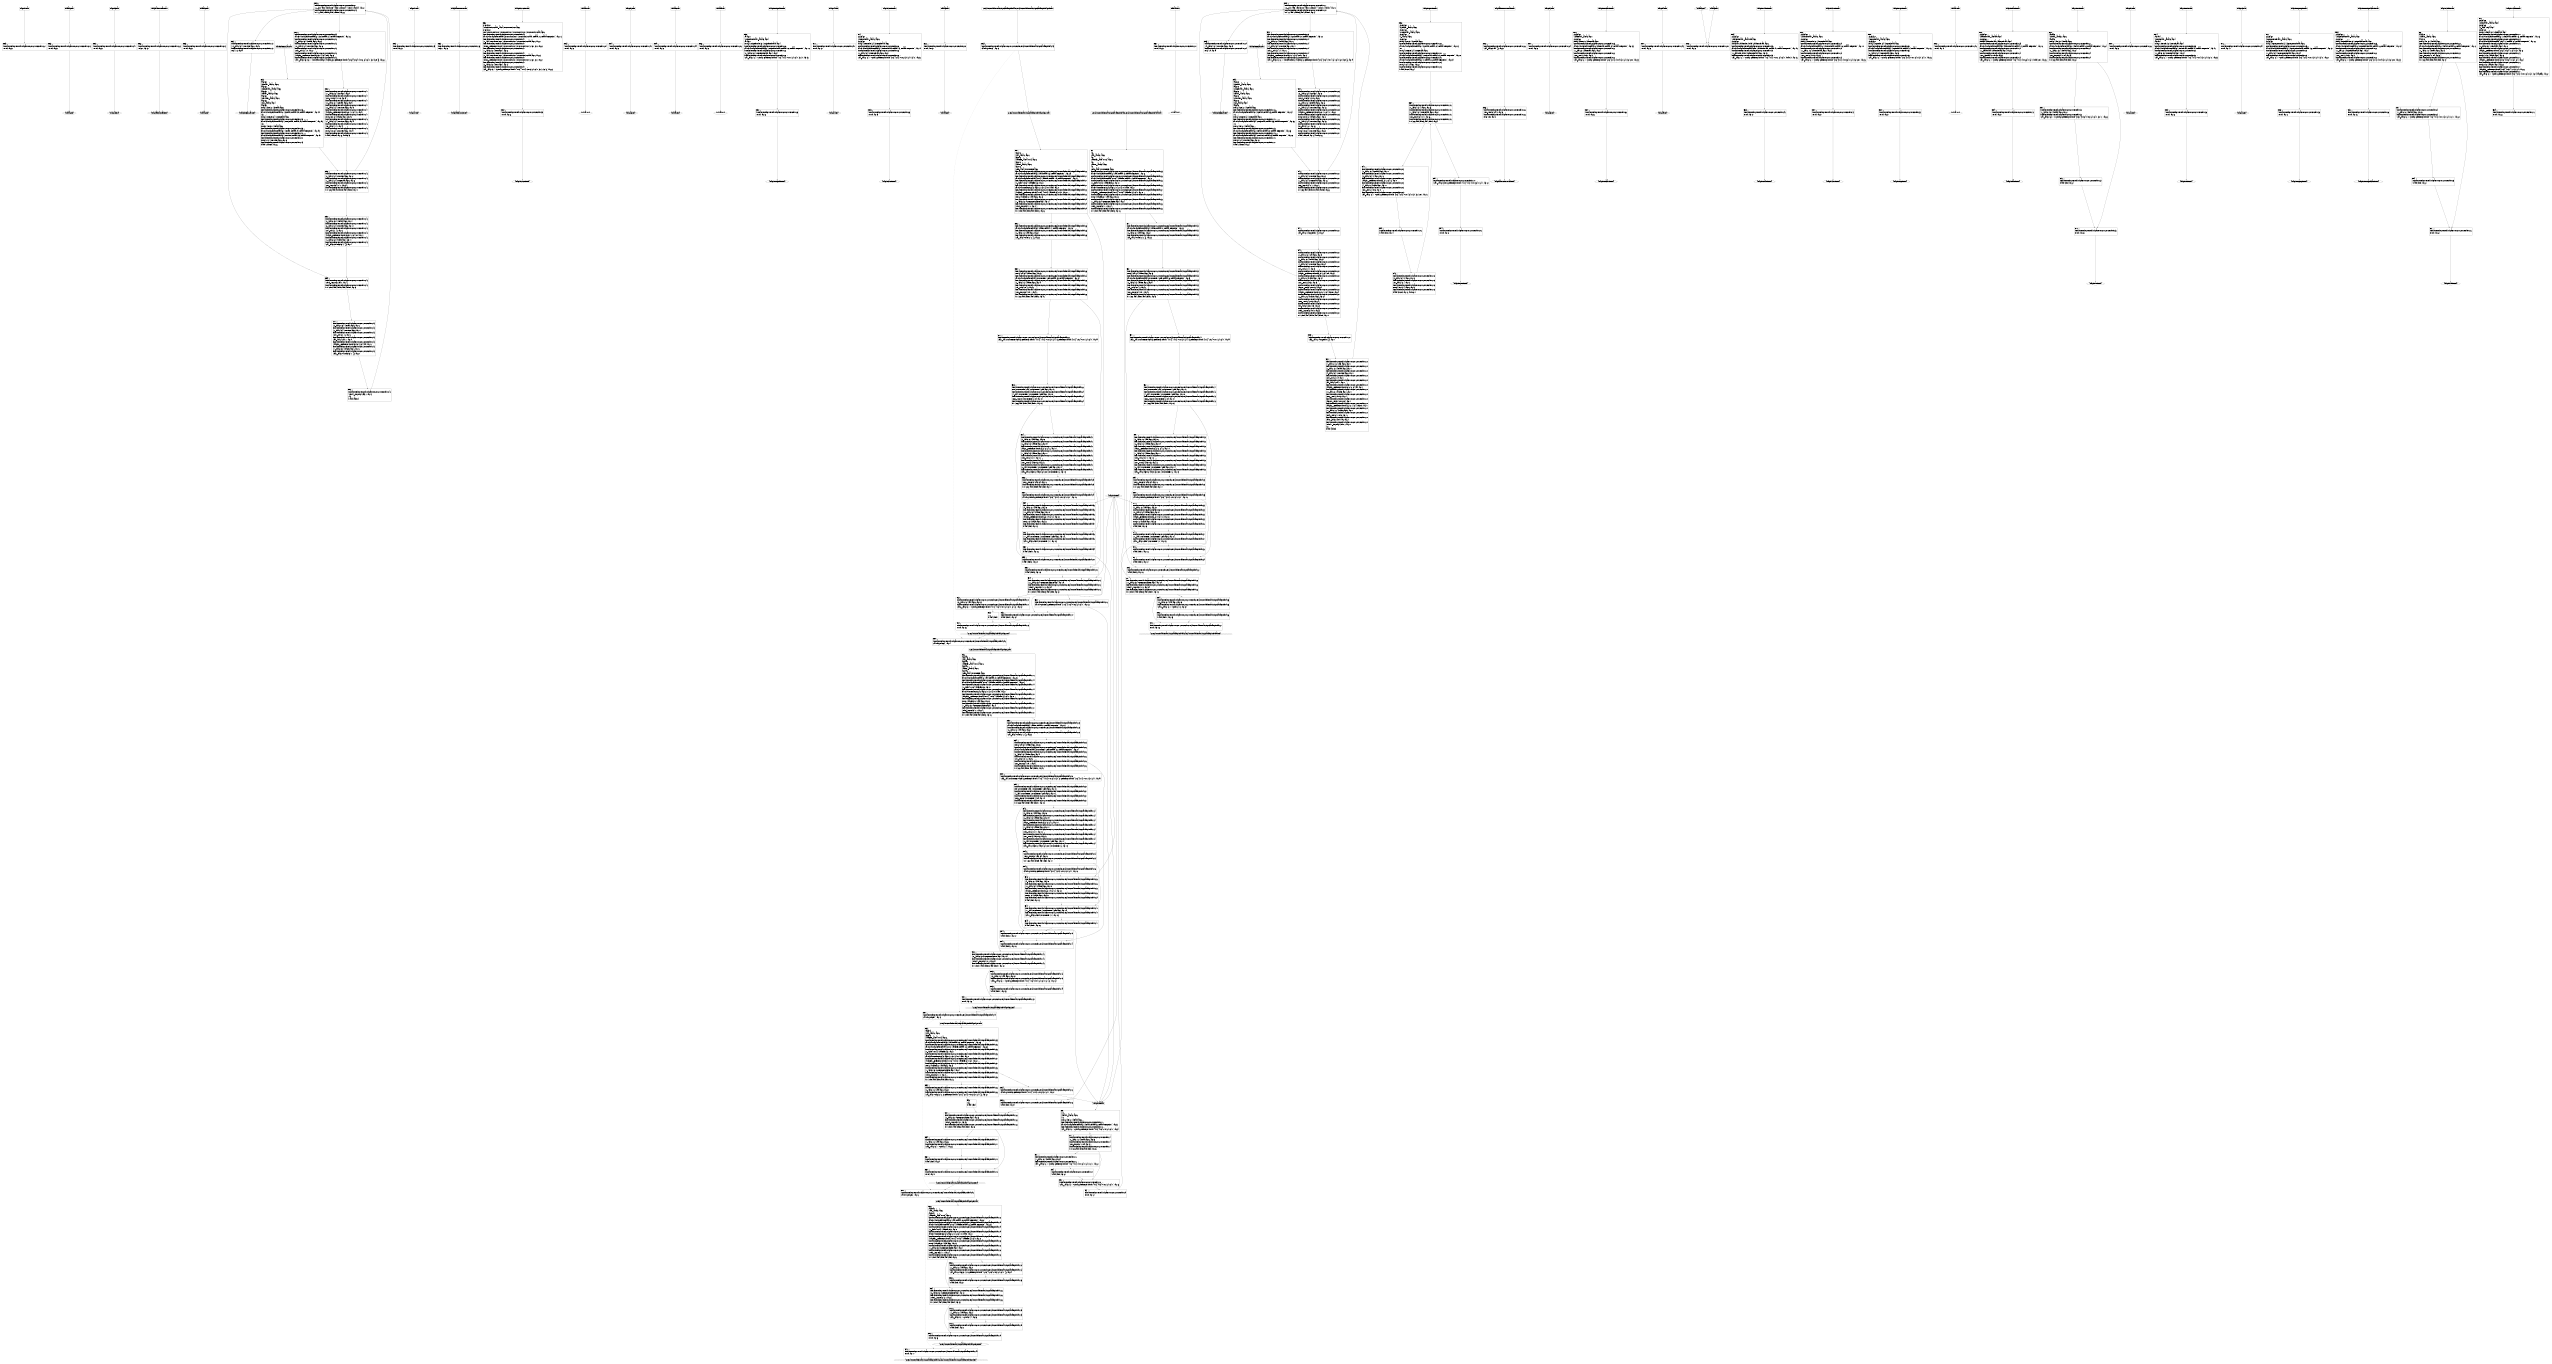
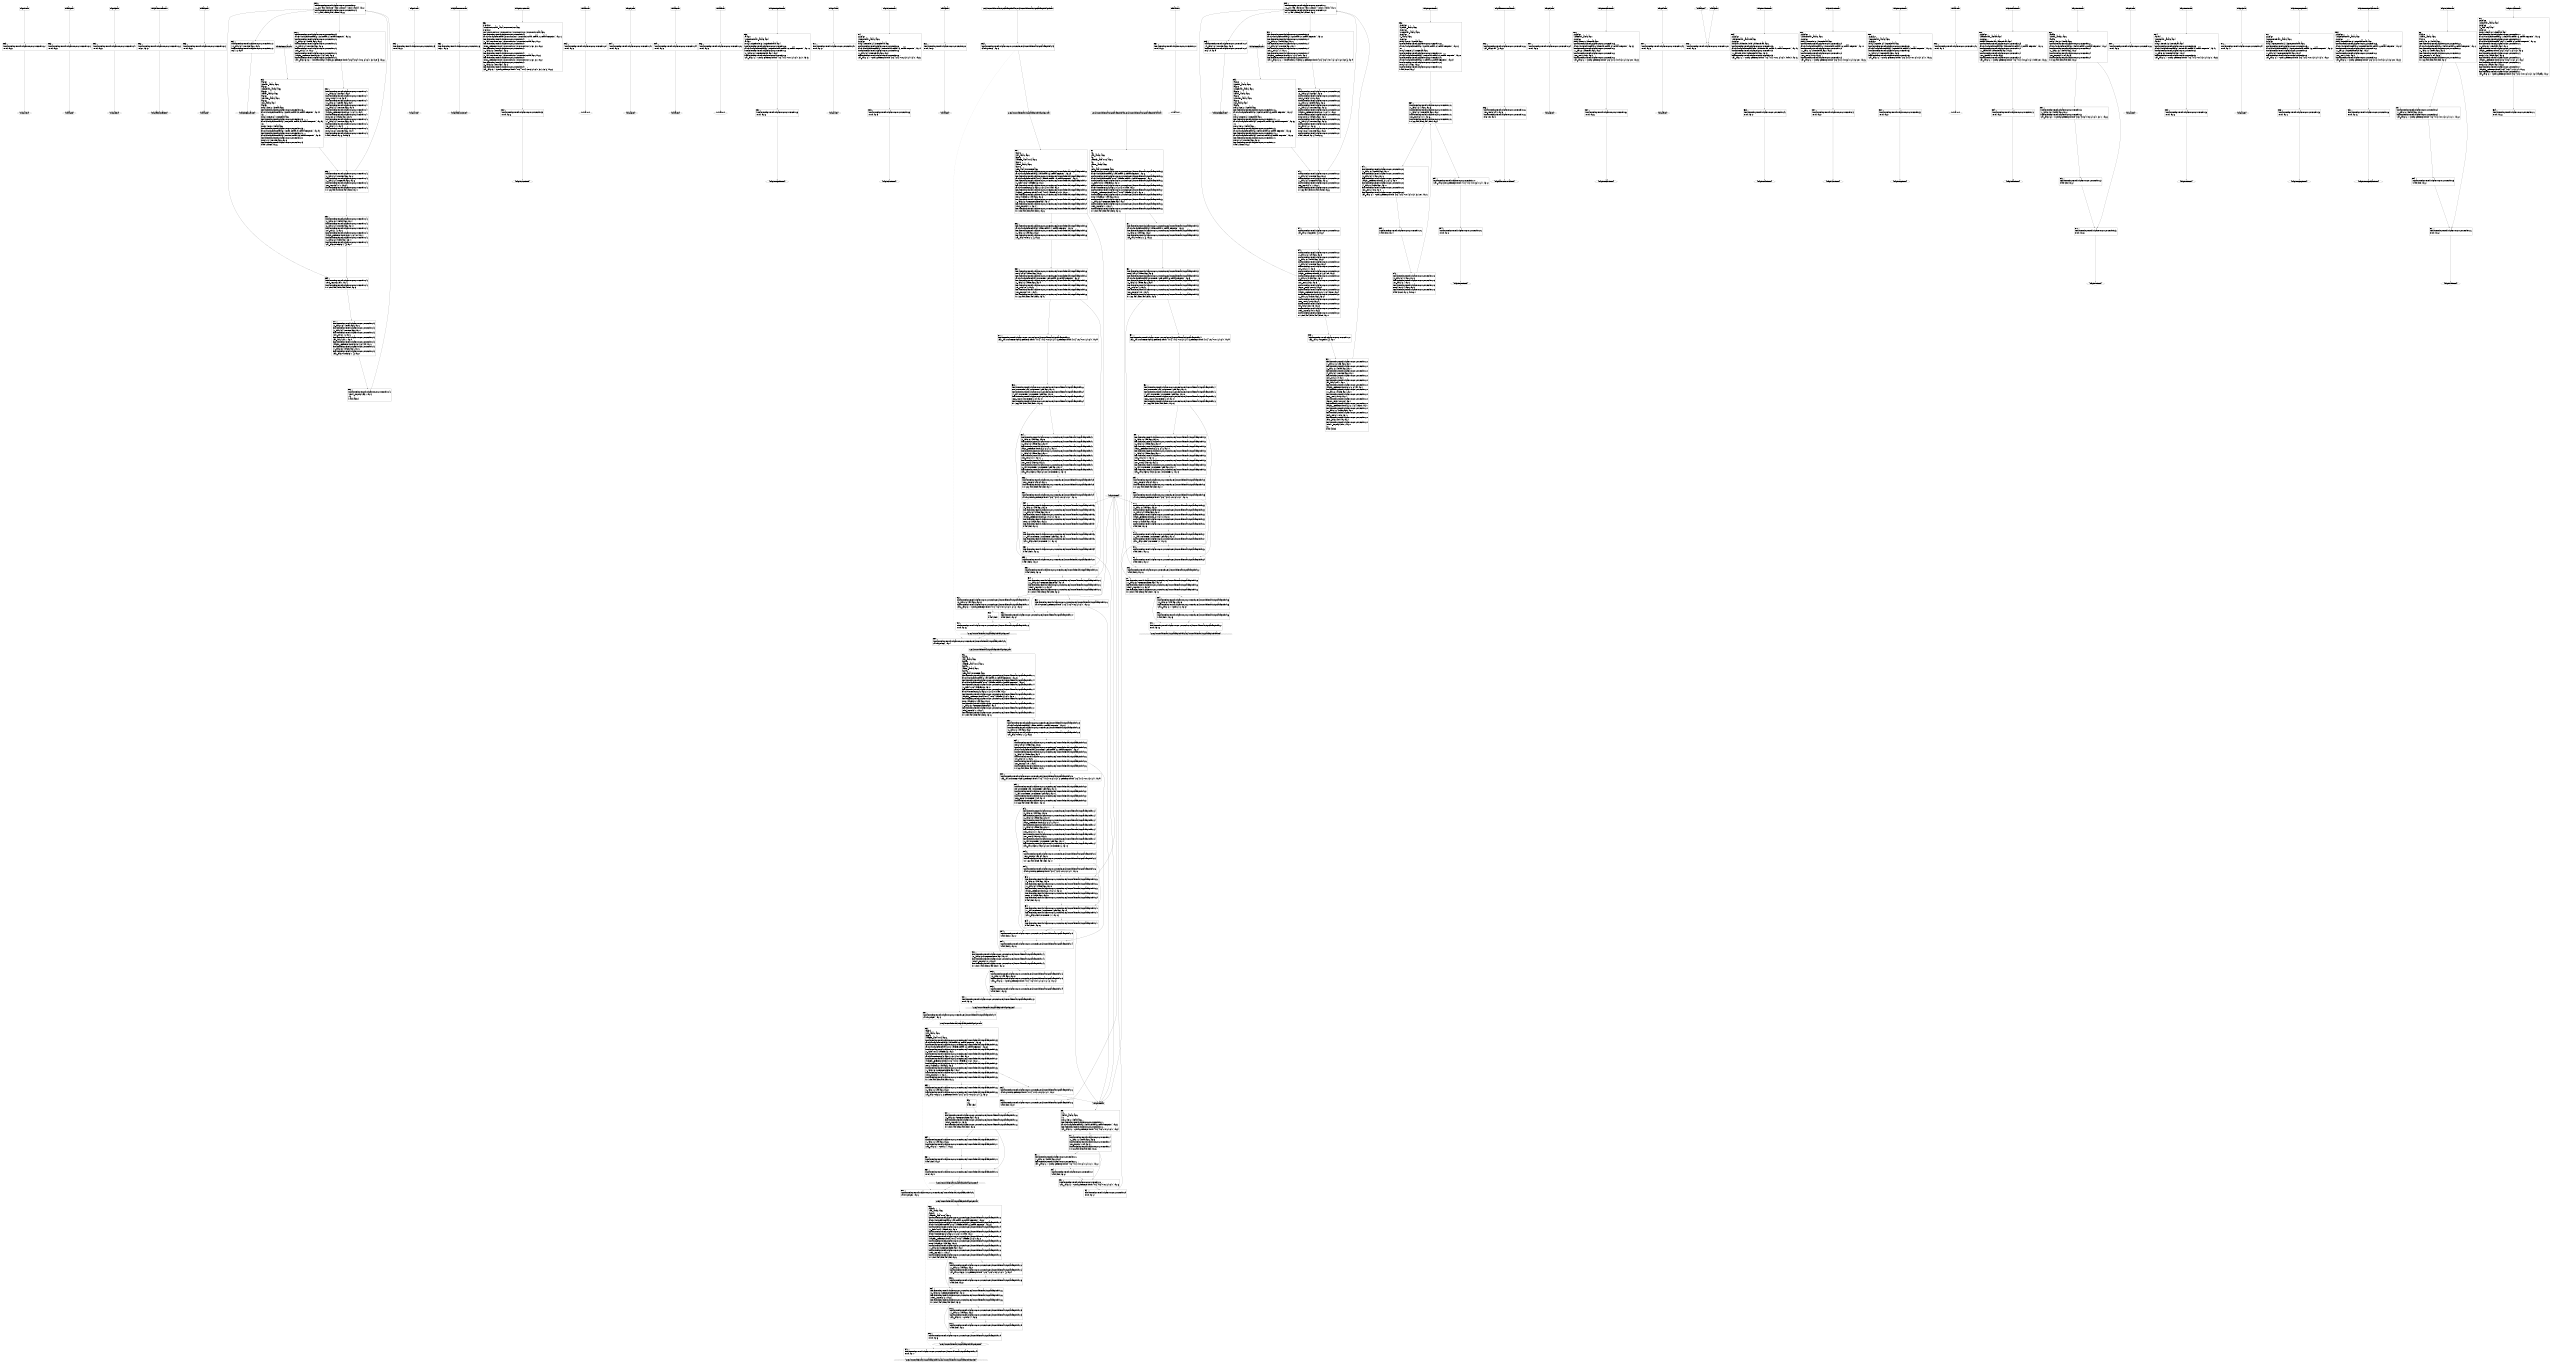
none -> (24, 113)
